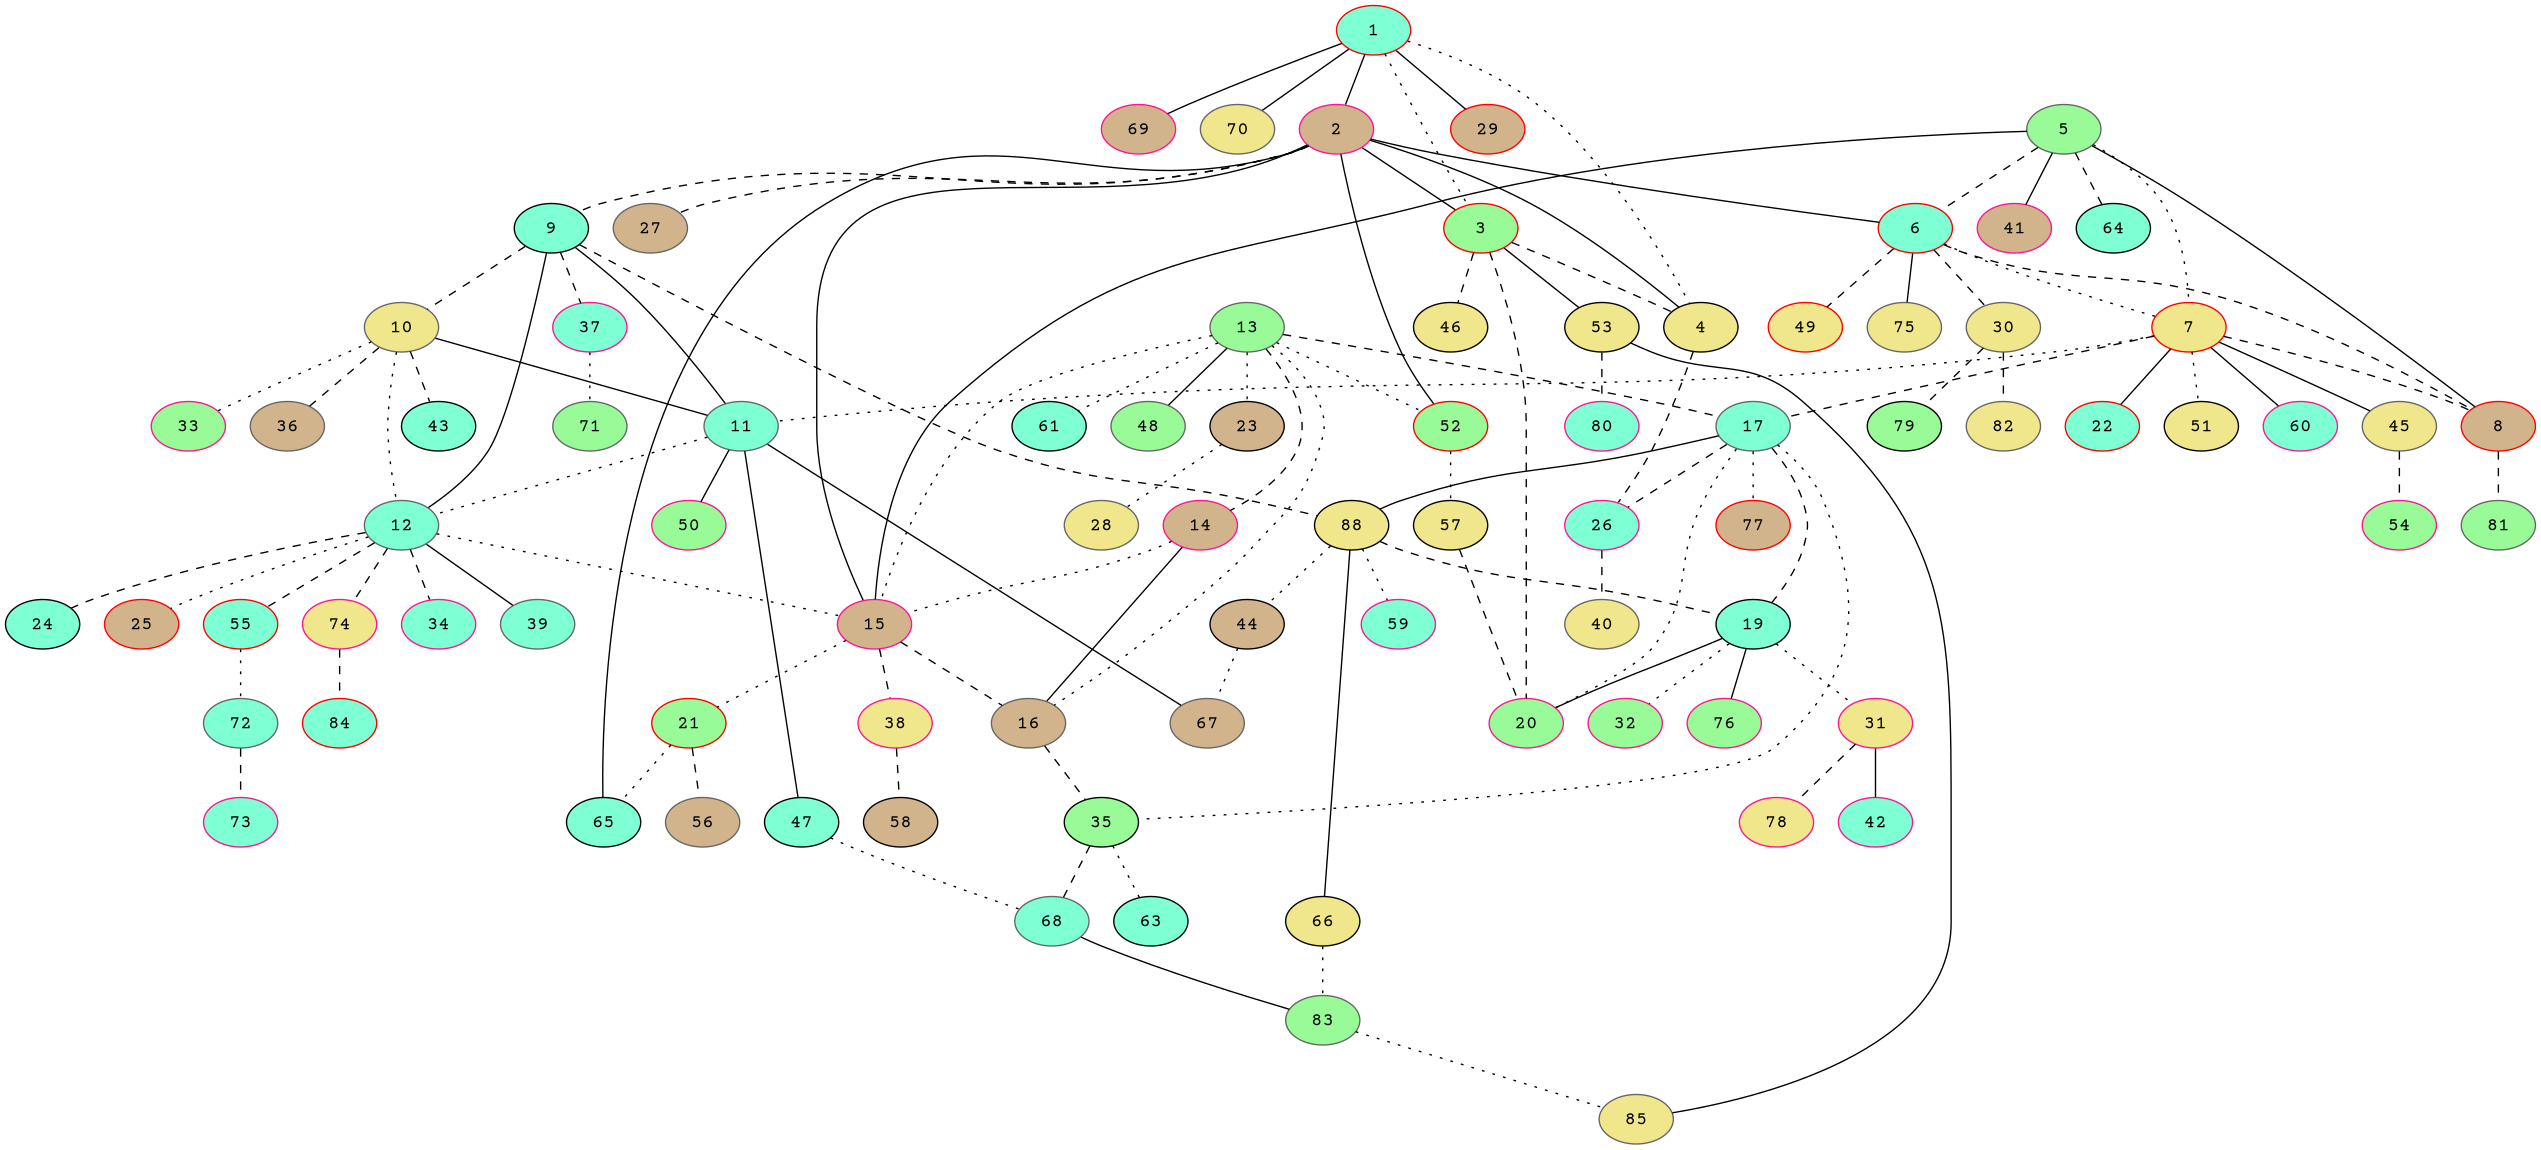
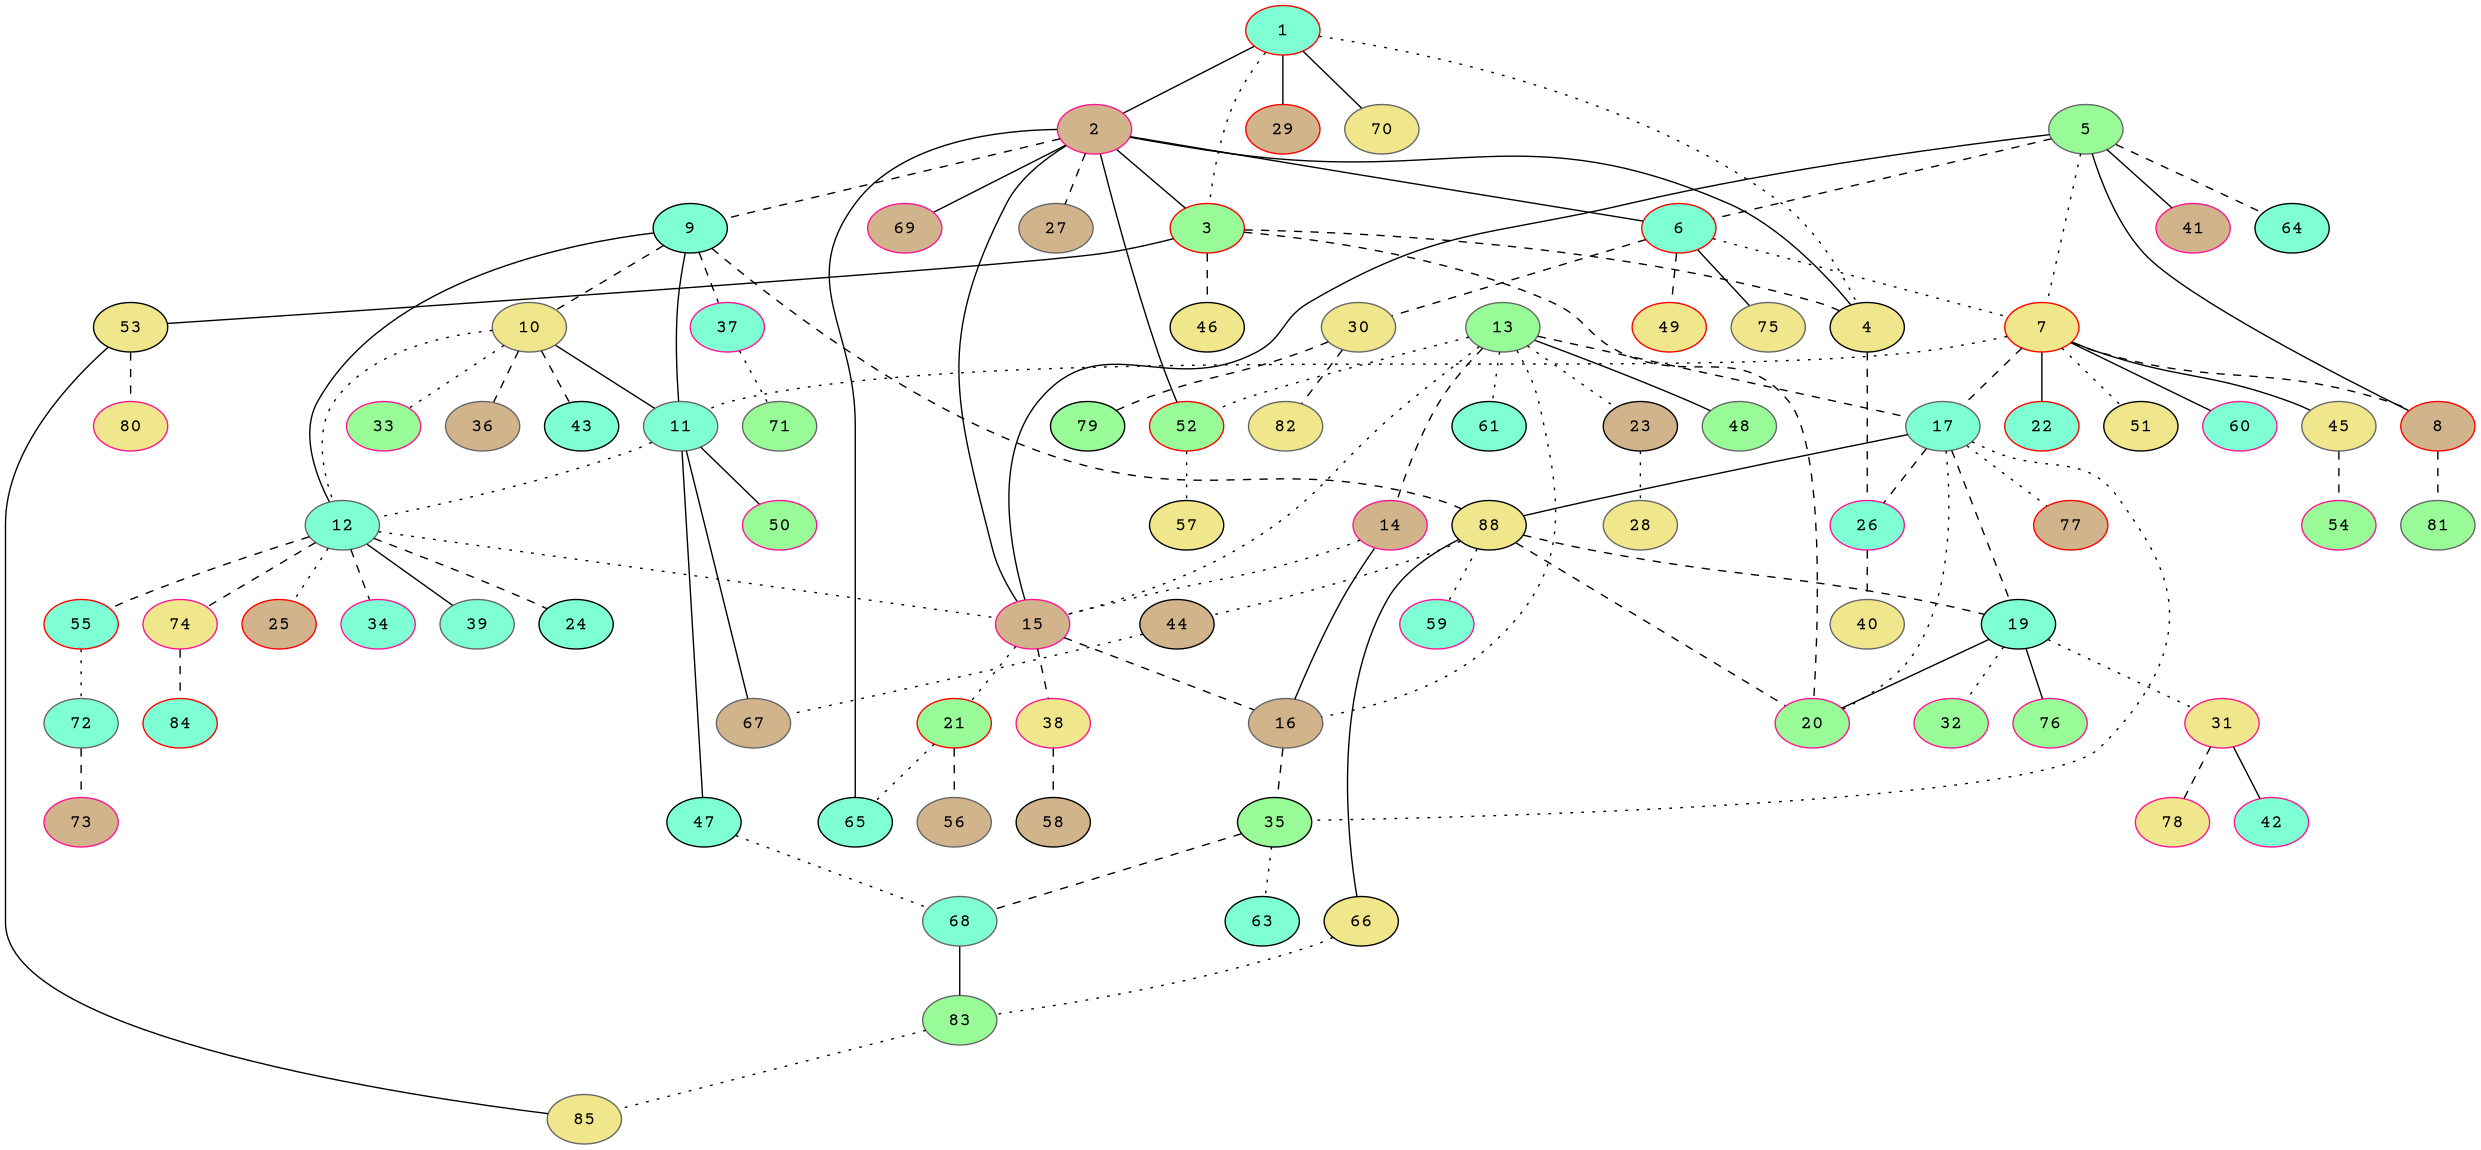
(1254, 77) -> (1000, 179)
(2217, 296) -> none
(1602, 426) -> (131, 426)
(1488, 624) -> (1651, 624)
(241, 822) -> (81, 822)
